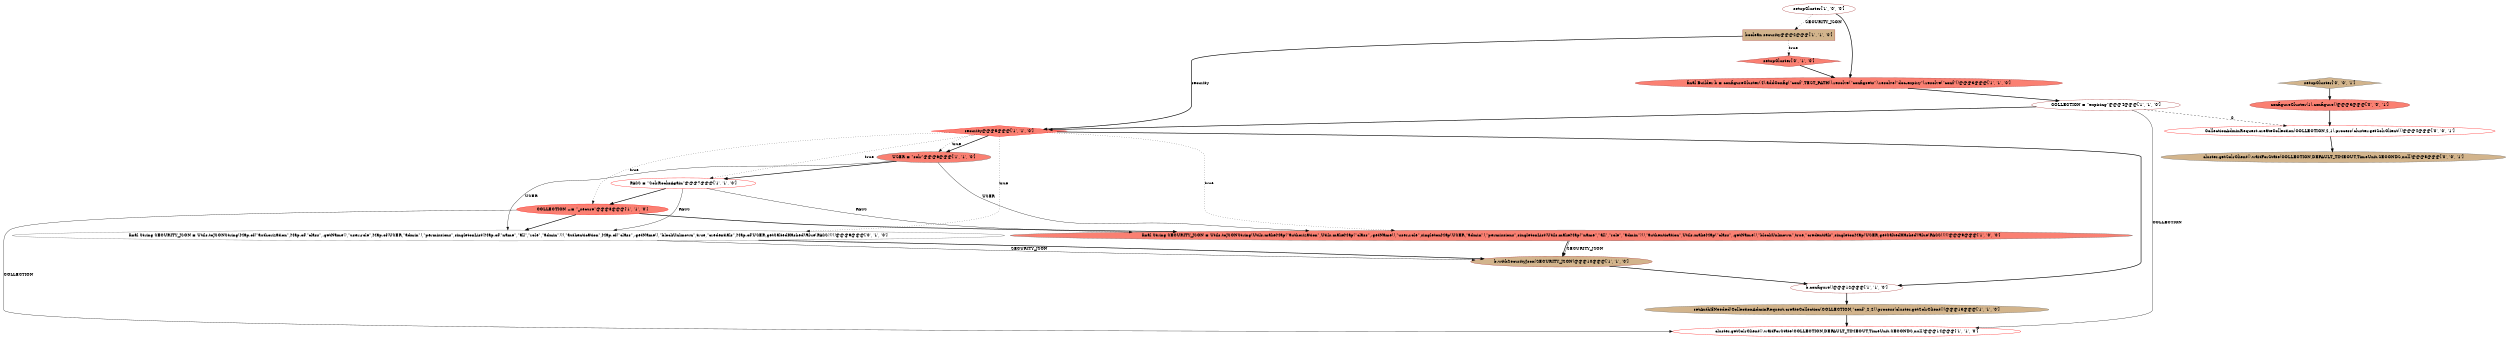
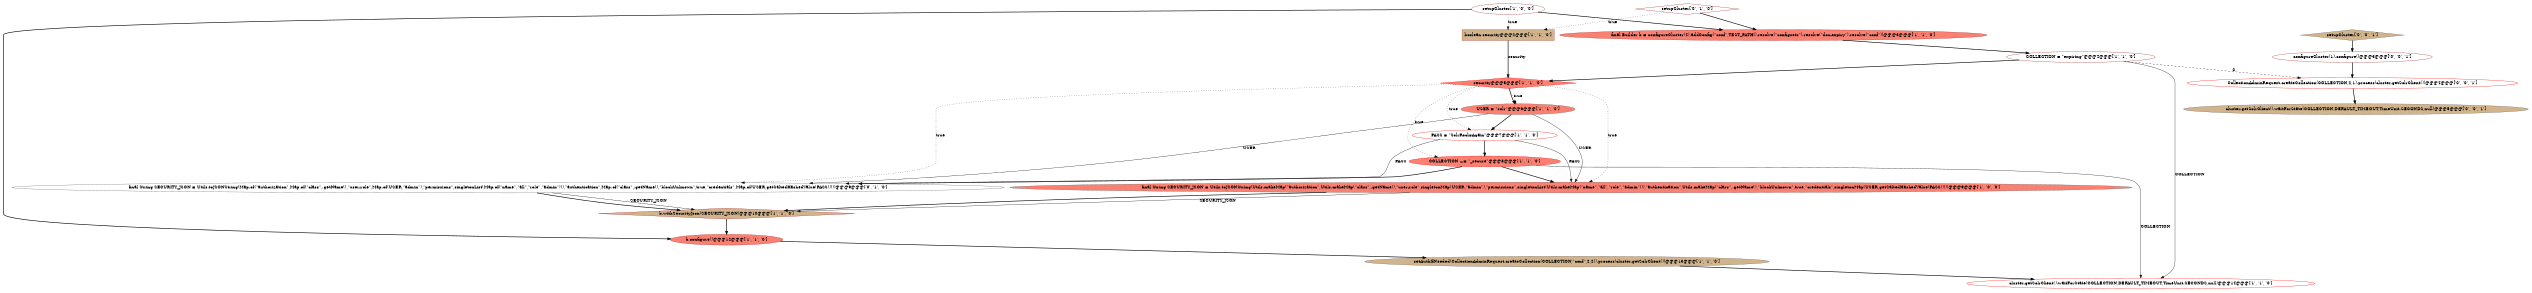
(1824, 22) -> (1513, 22)
(1789, 47) -> (1607, 21)
(1789, 61) -> (1687, 9)
(2330, 105) -> (2352, 57)
(1773, 142) -> (315, 21)
(1561, 262) -> (727, 214)
(1847, 288) -> (727, 240)
